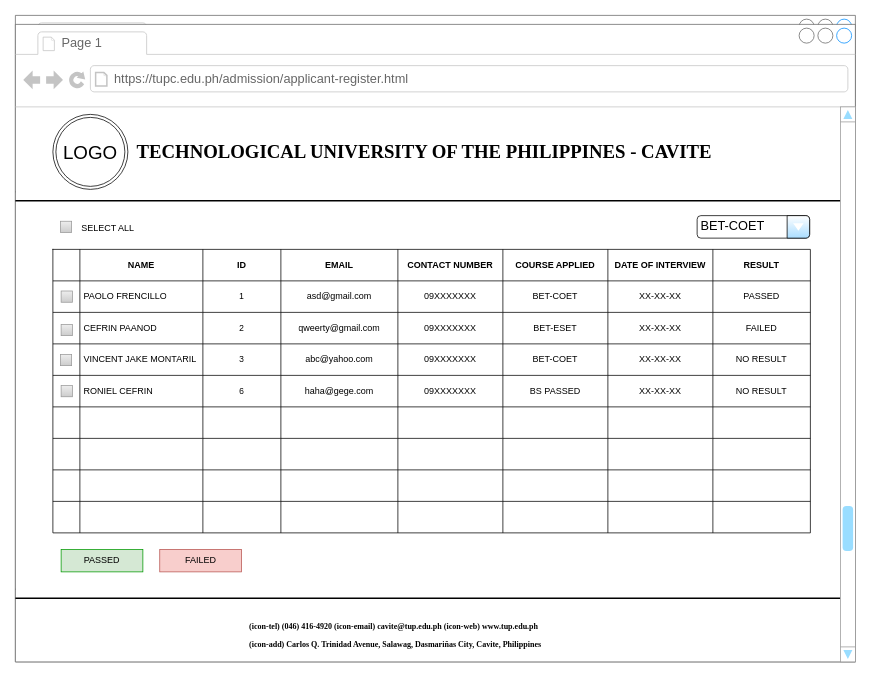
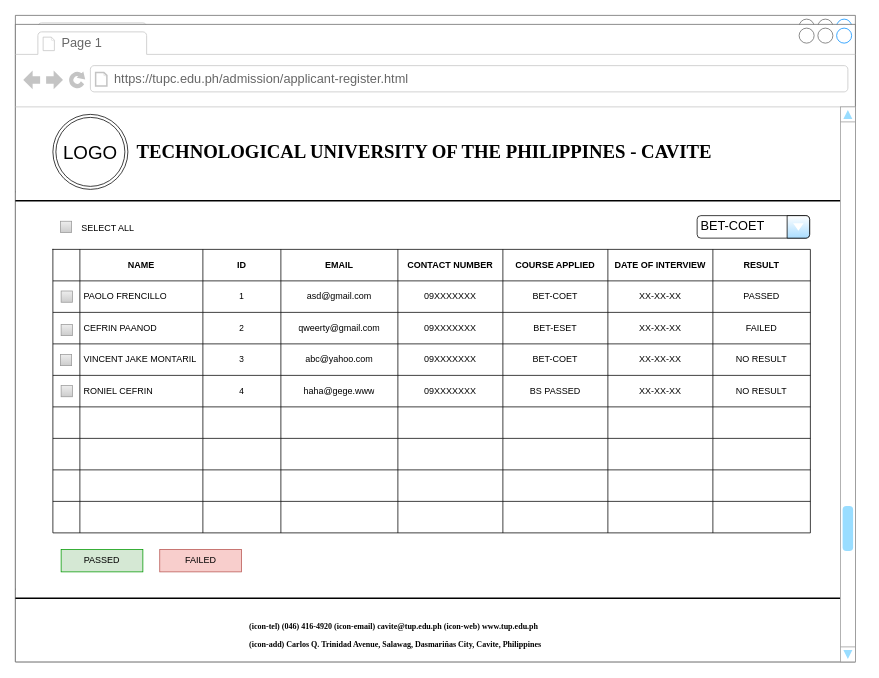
(242, 391) -> (242, 391)
(339, 391) -> (339, 391)
